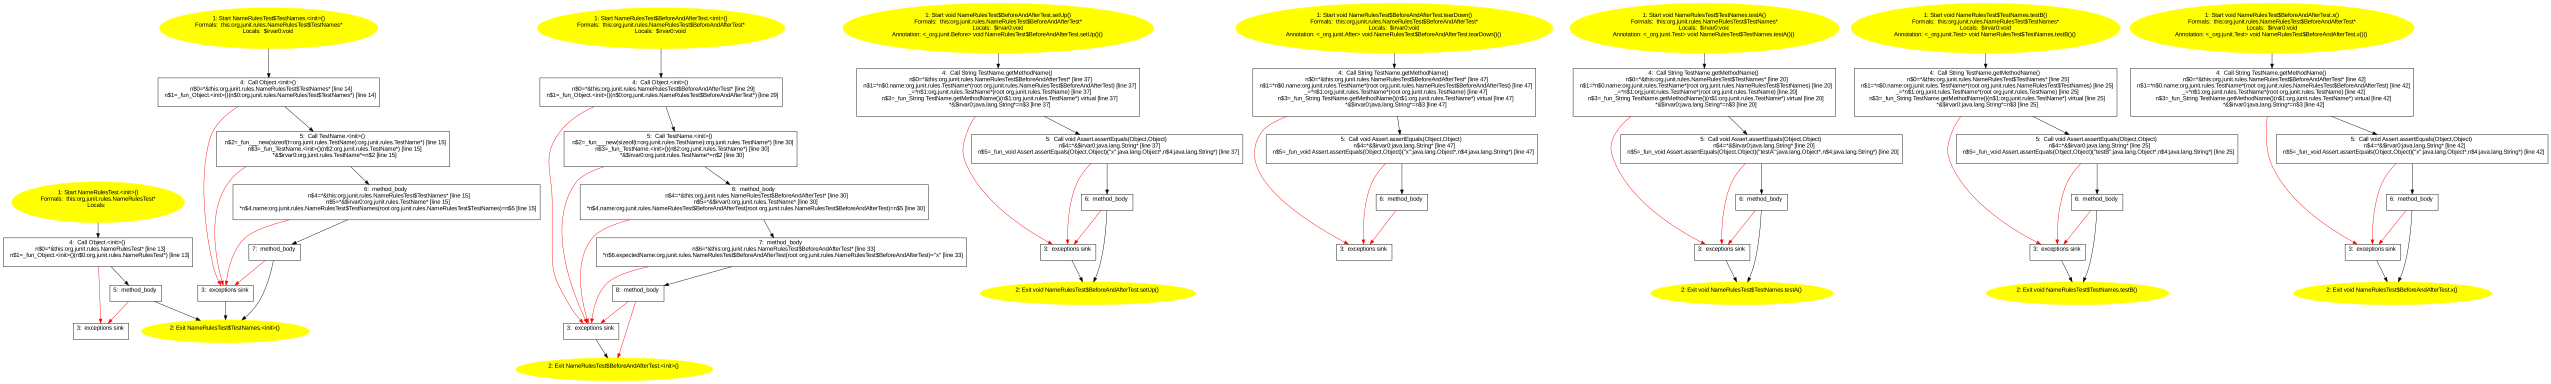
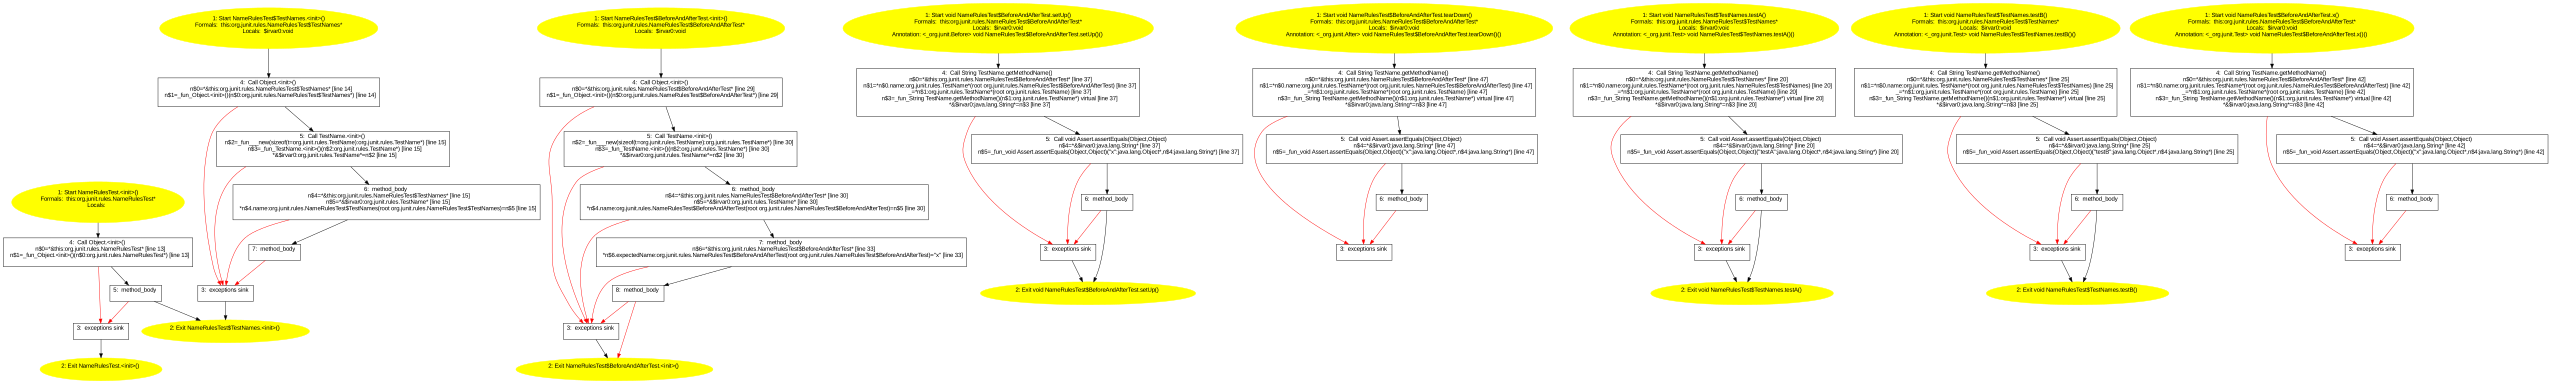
(264, 291) -> none
(2393, 293) -> none
none -> (101, 369)
